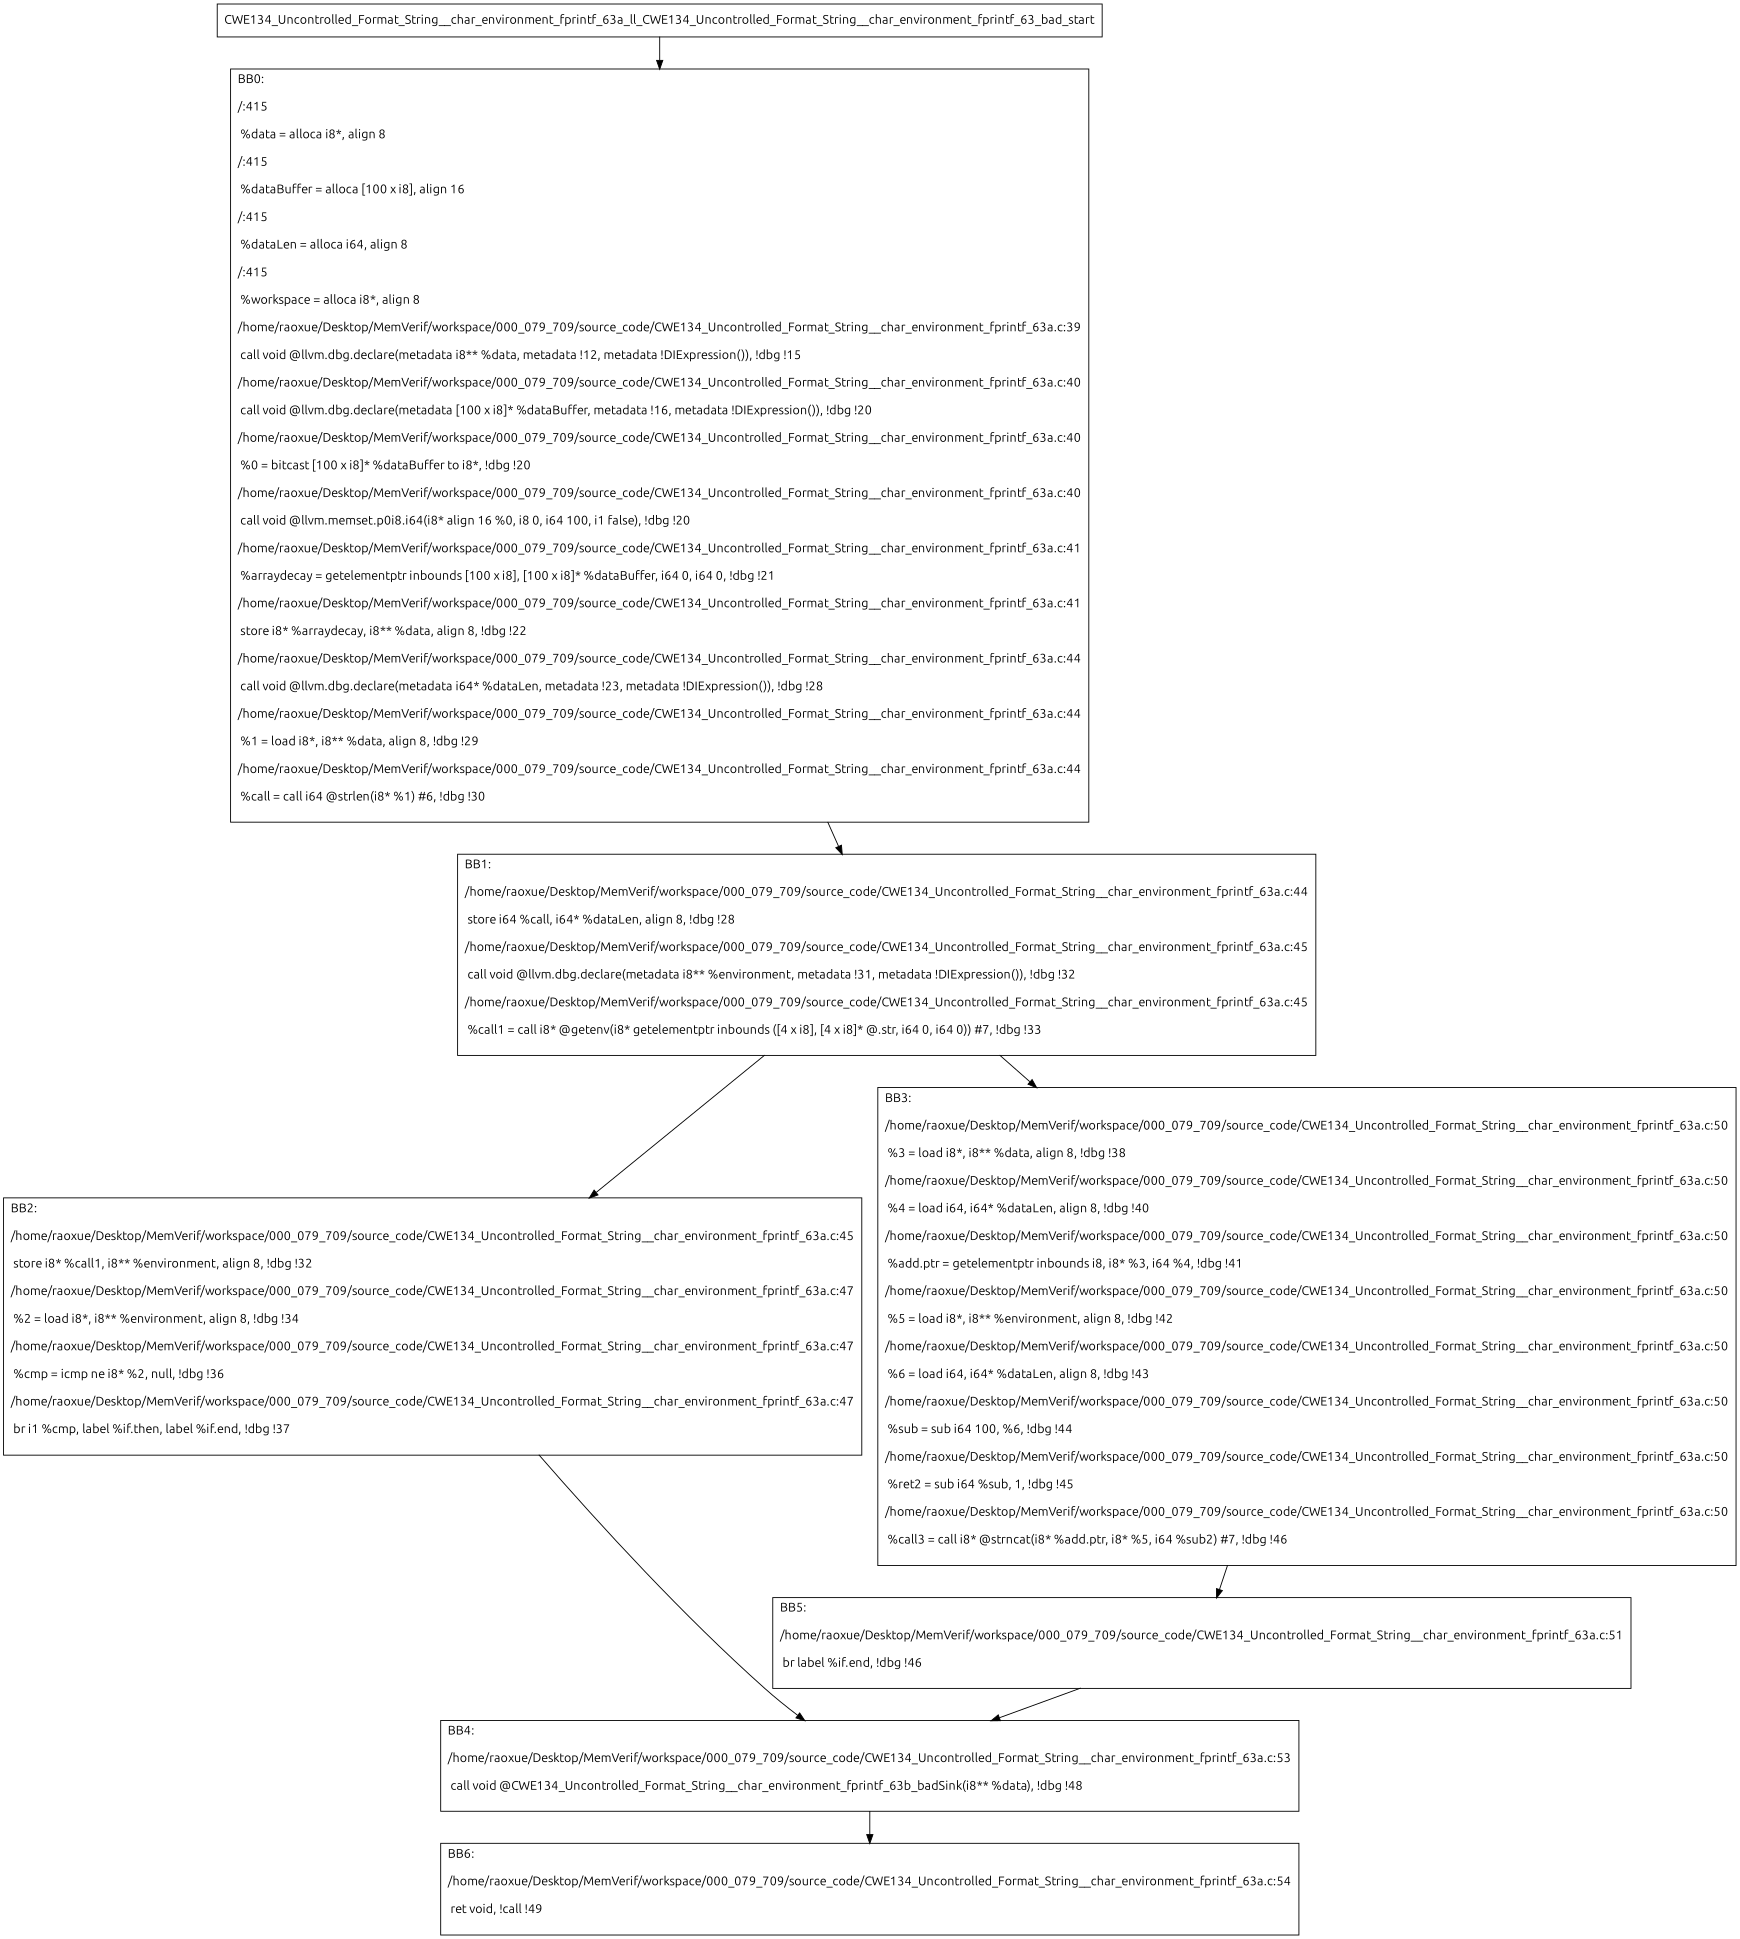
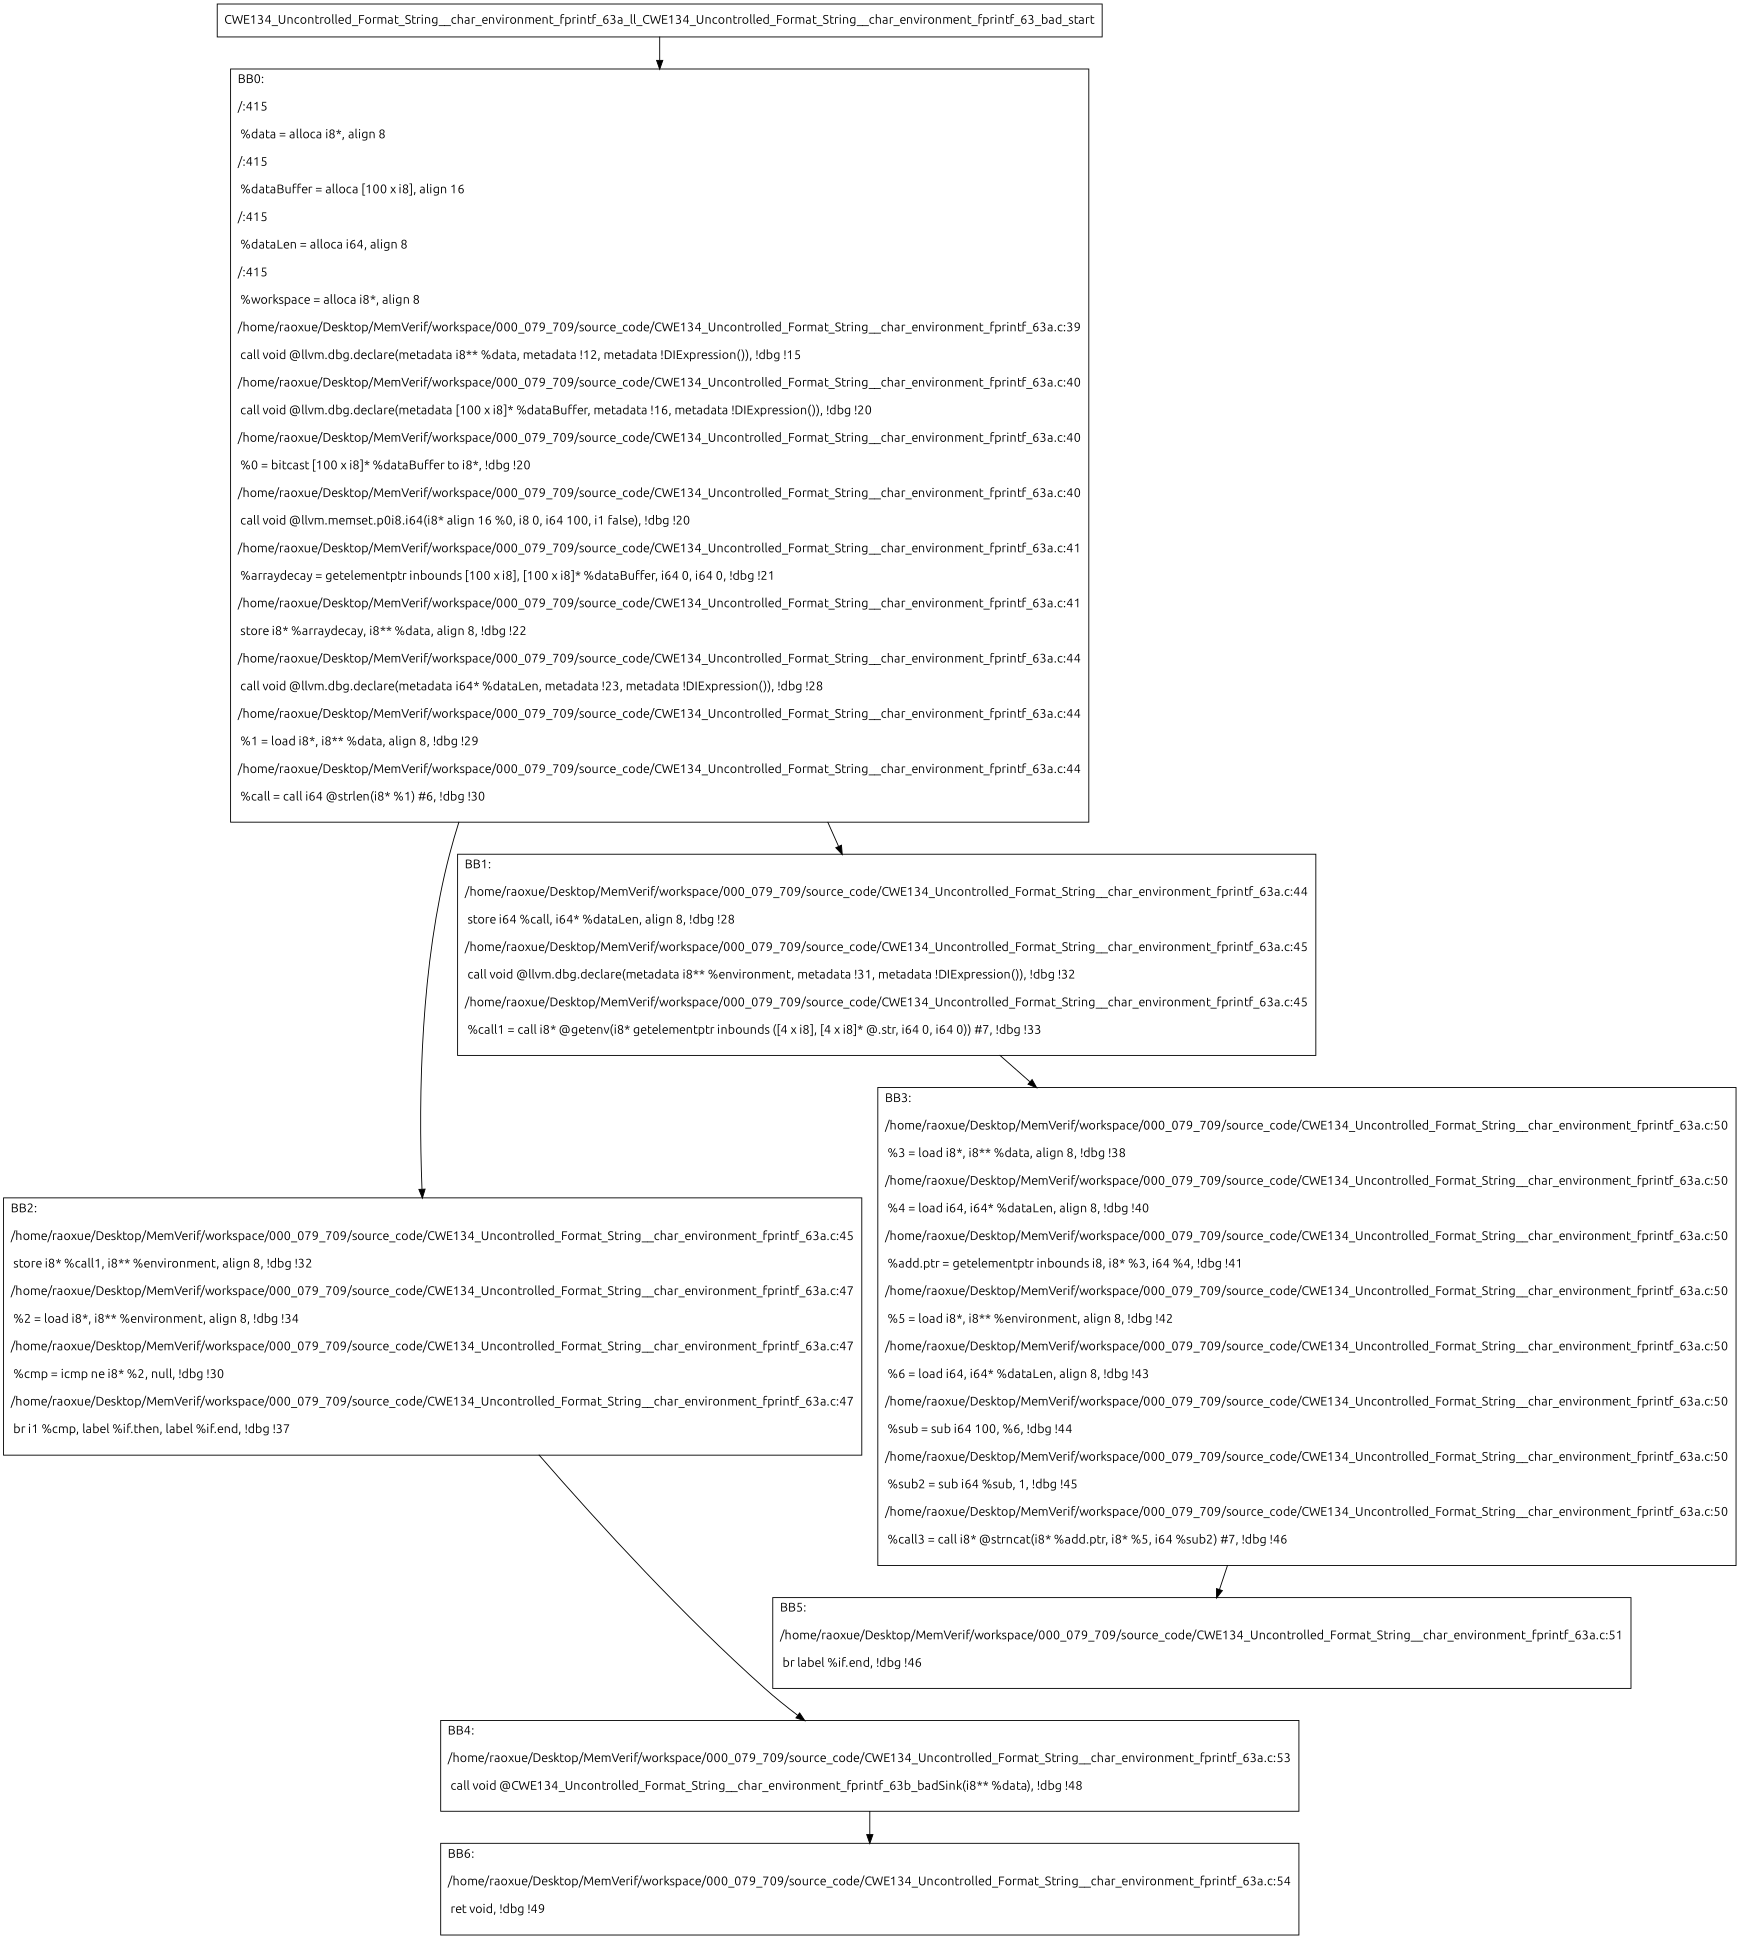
(681, 1124) -> (426, 1004)
(118, 1374) -> (118, 1374)
(980, 1485) -> (982, 1485)
(1040, 1703) -> none
(495, 1909) -> (497, 1909)
